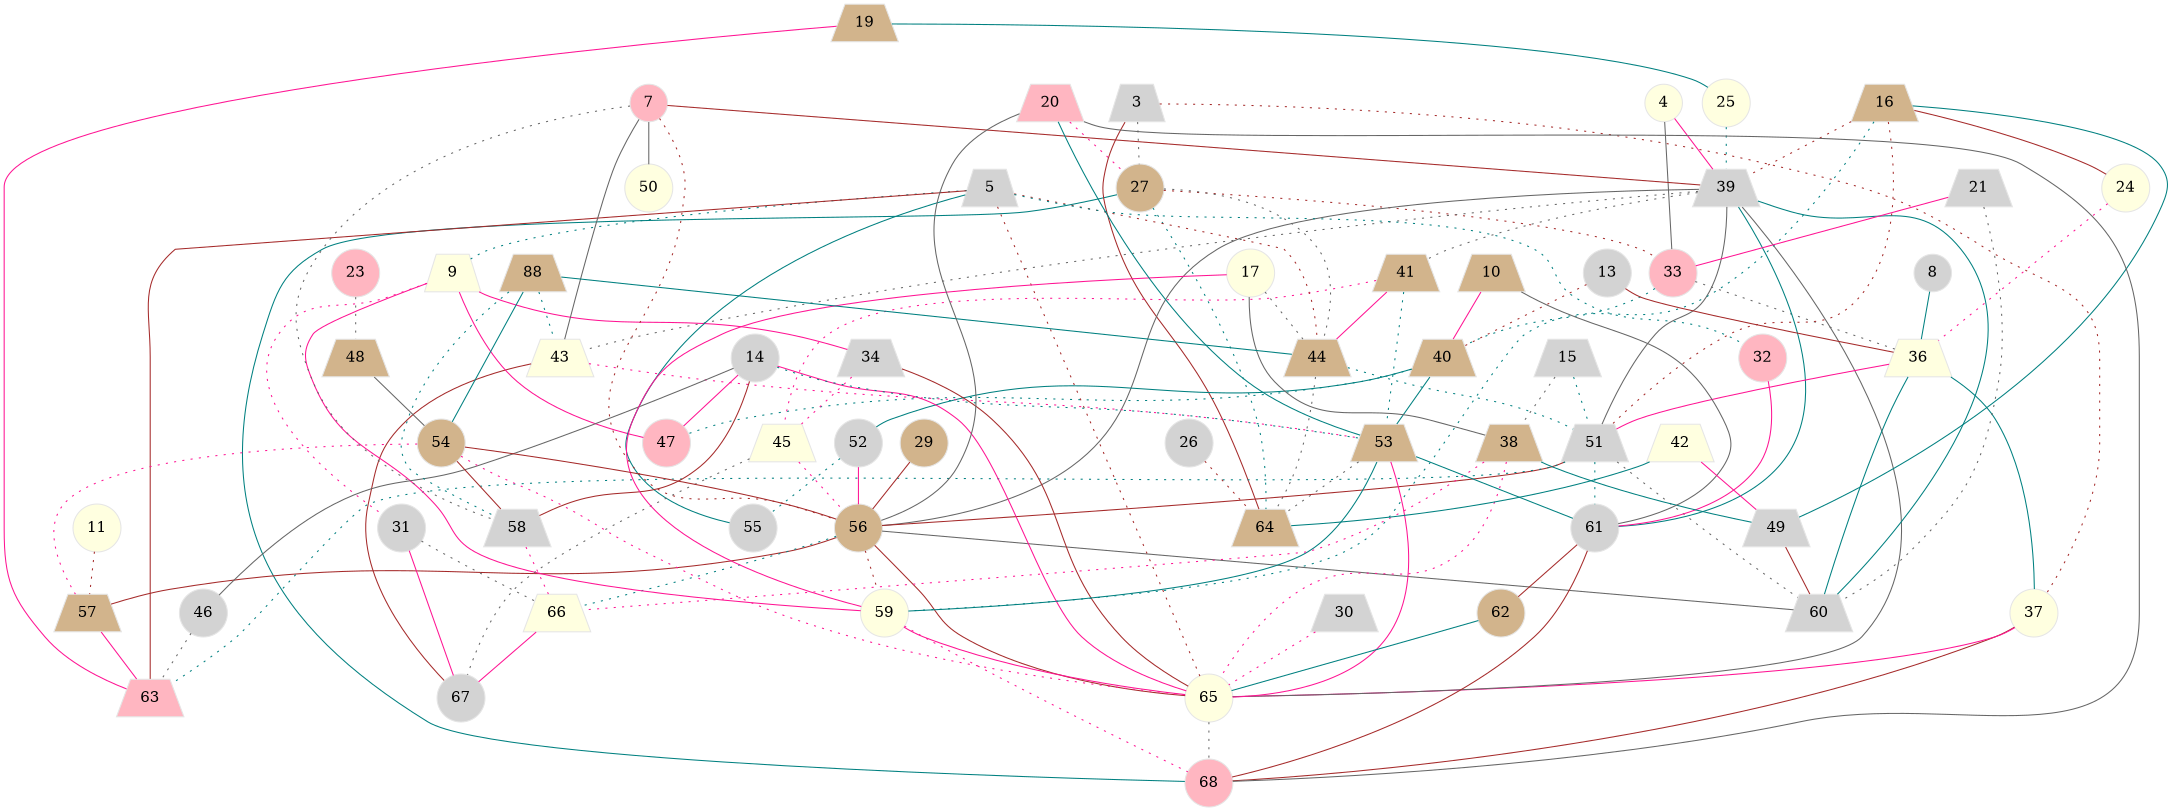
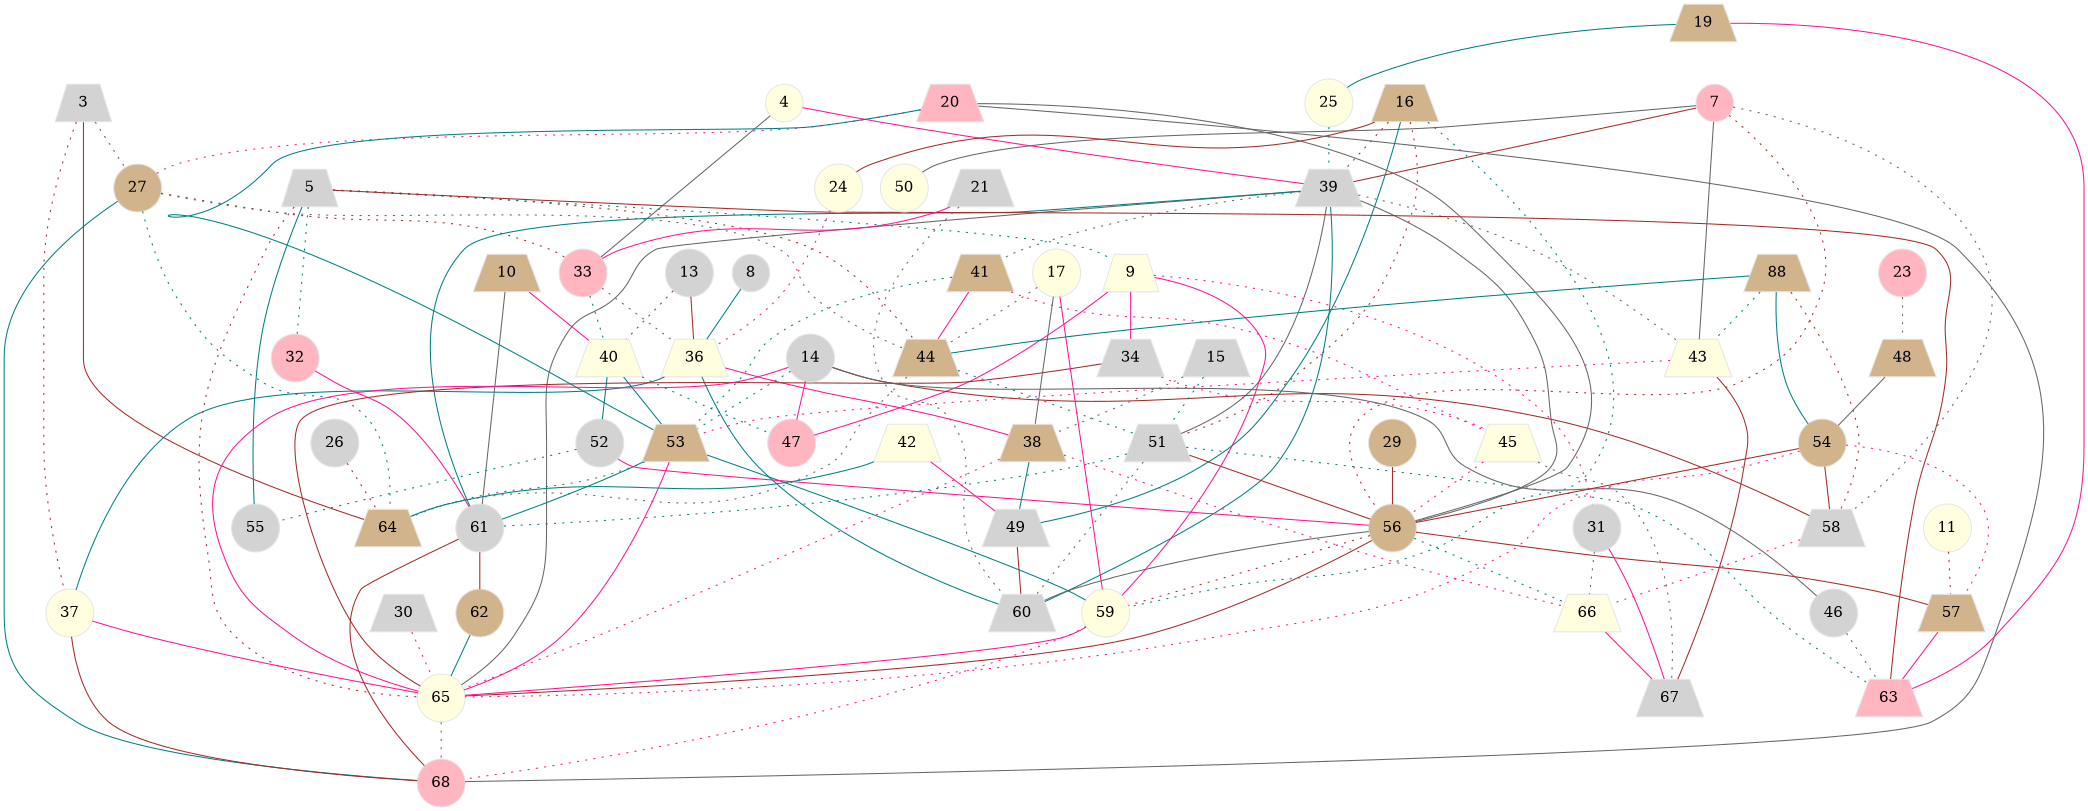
(1443, 358) -> (609, 358)
(1751, 391) -> (867, 401)
(414, 405) -> (1848, 395)
(461, 698) -> (1670, 698)
